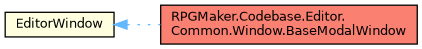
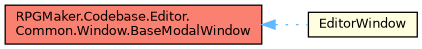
(144, 25) -> (292, 25)
